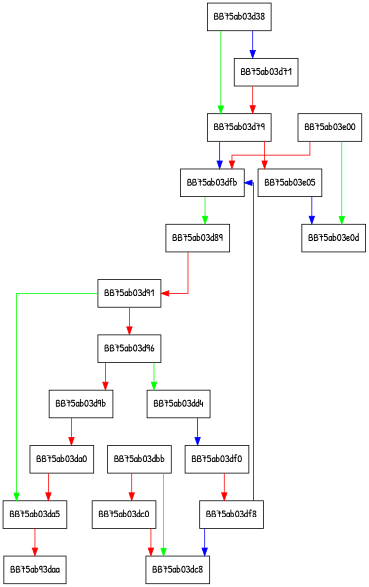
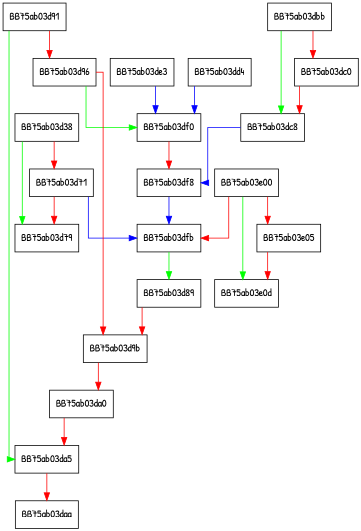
(253, 41) -> (54, 151)
none -> (142, 72)
(265, 150) -> (268, 207)
(220, 151) -> (88, 238)
(312, 207) -> (268, 262)
(188, 282) -> (142, 317)
(154, 372) -> (87, 127)
(205, 538) -> (208, 139)
(35, 570) -> (47, 515)
